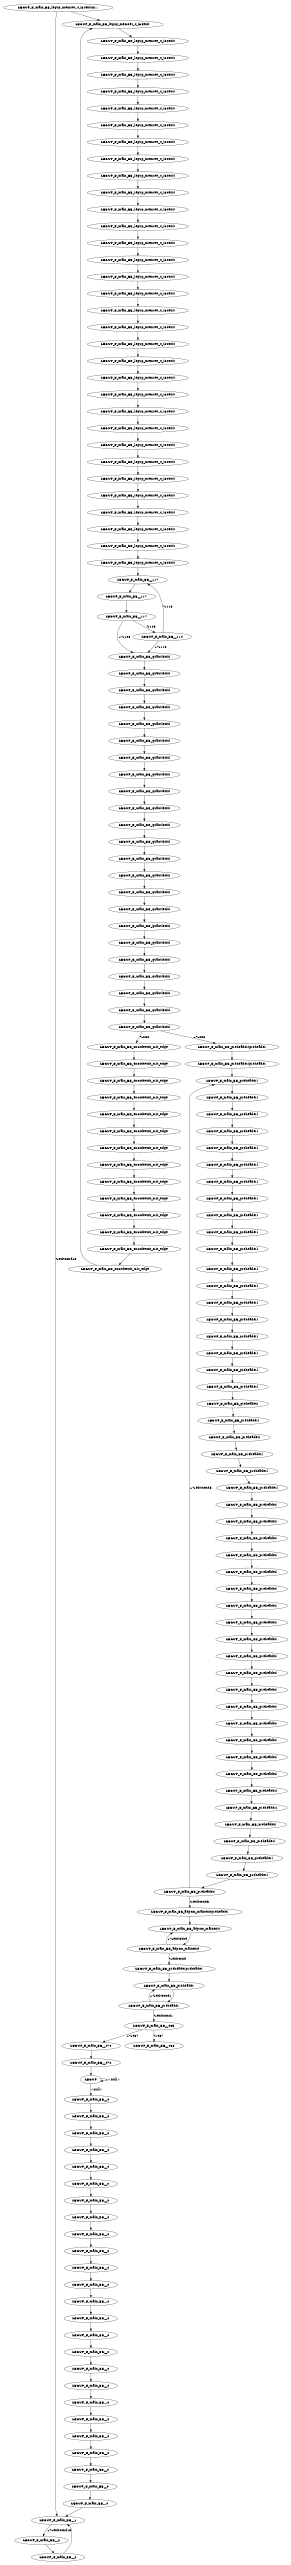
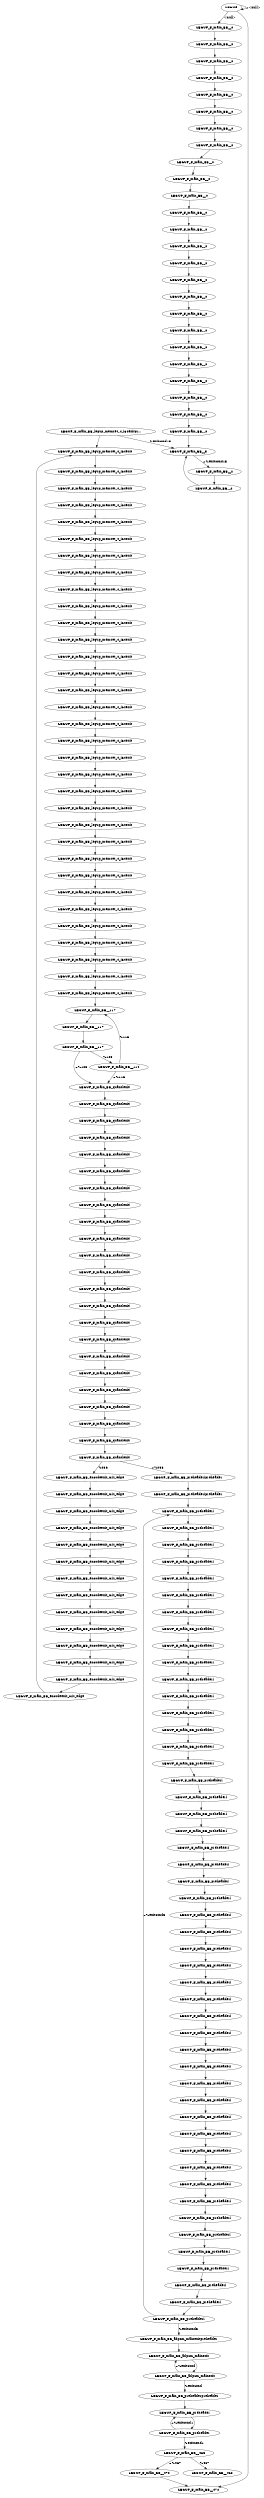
(91, 2070) -> (248, 1256)
(58, 2520) -> (189, 452)
